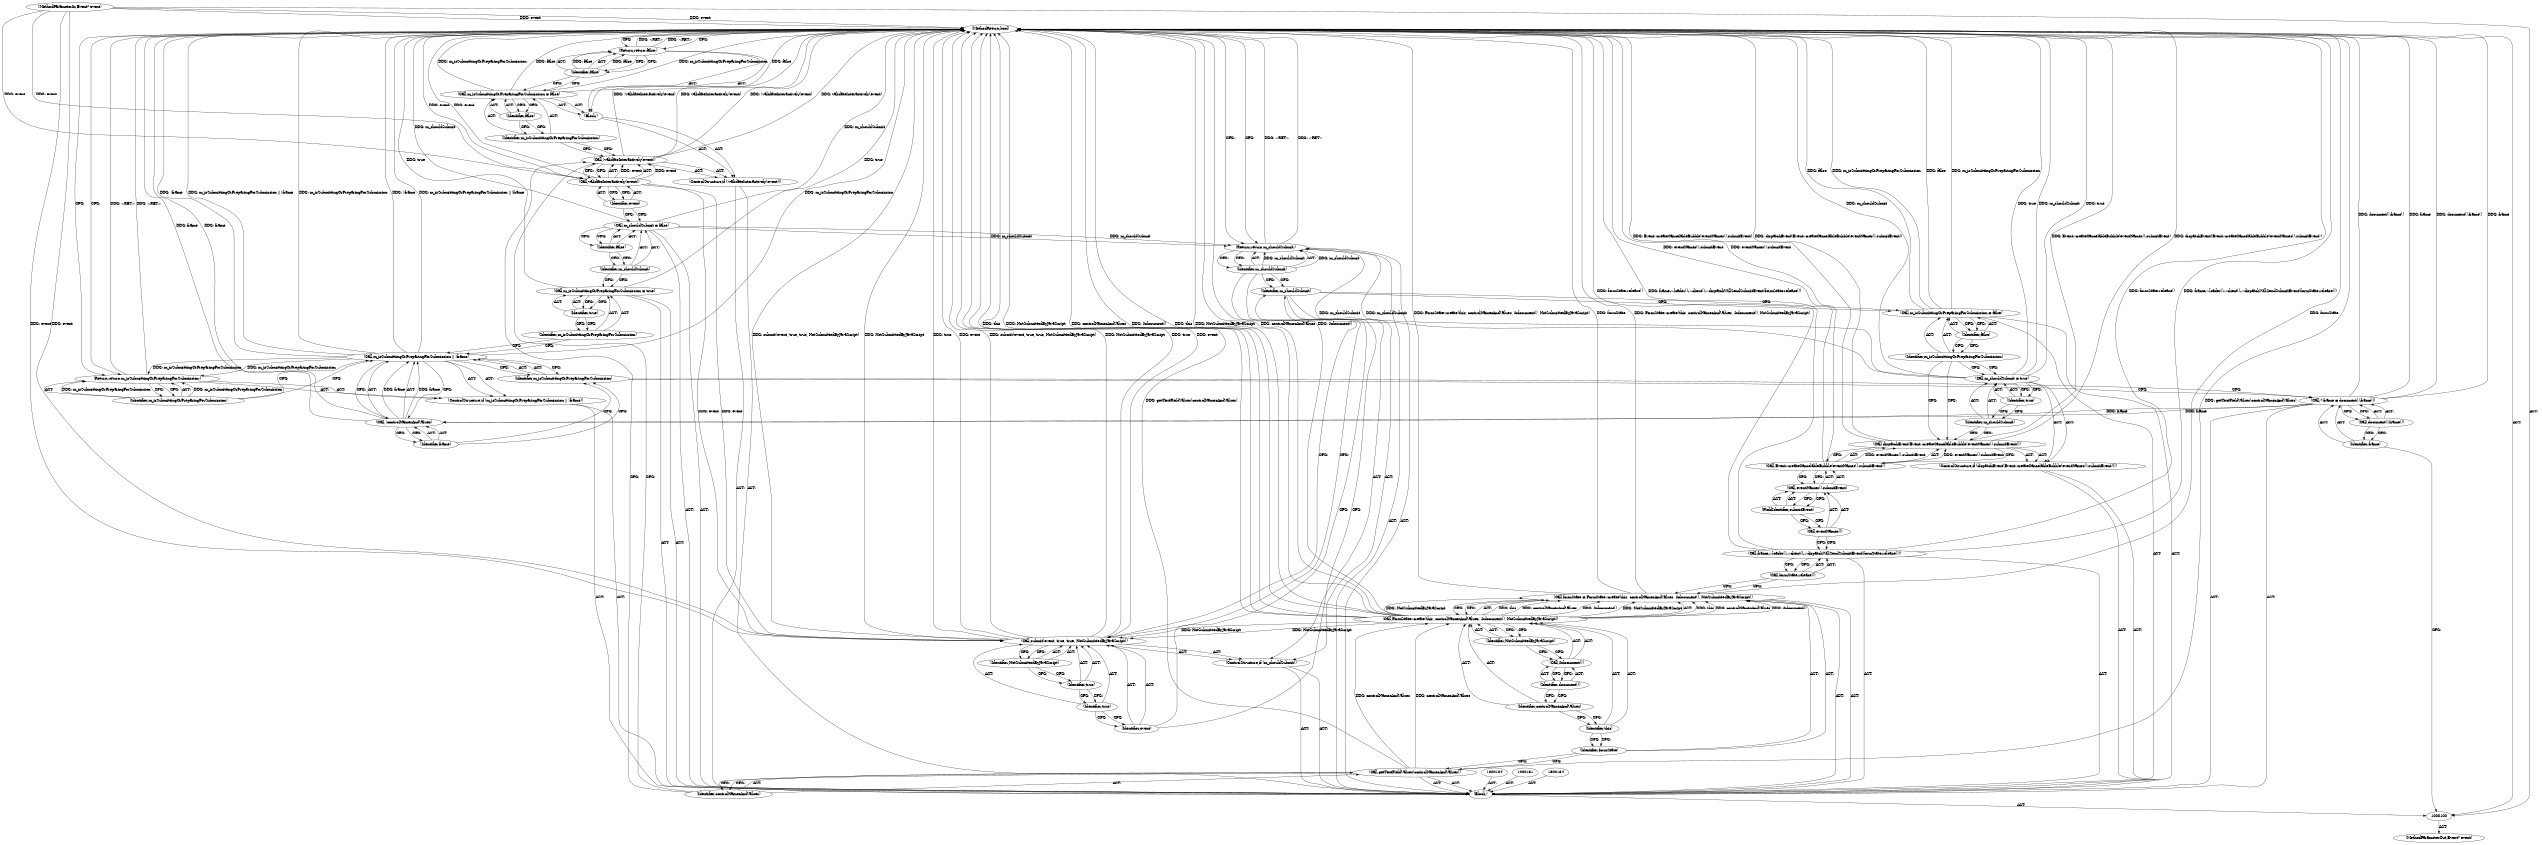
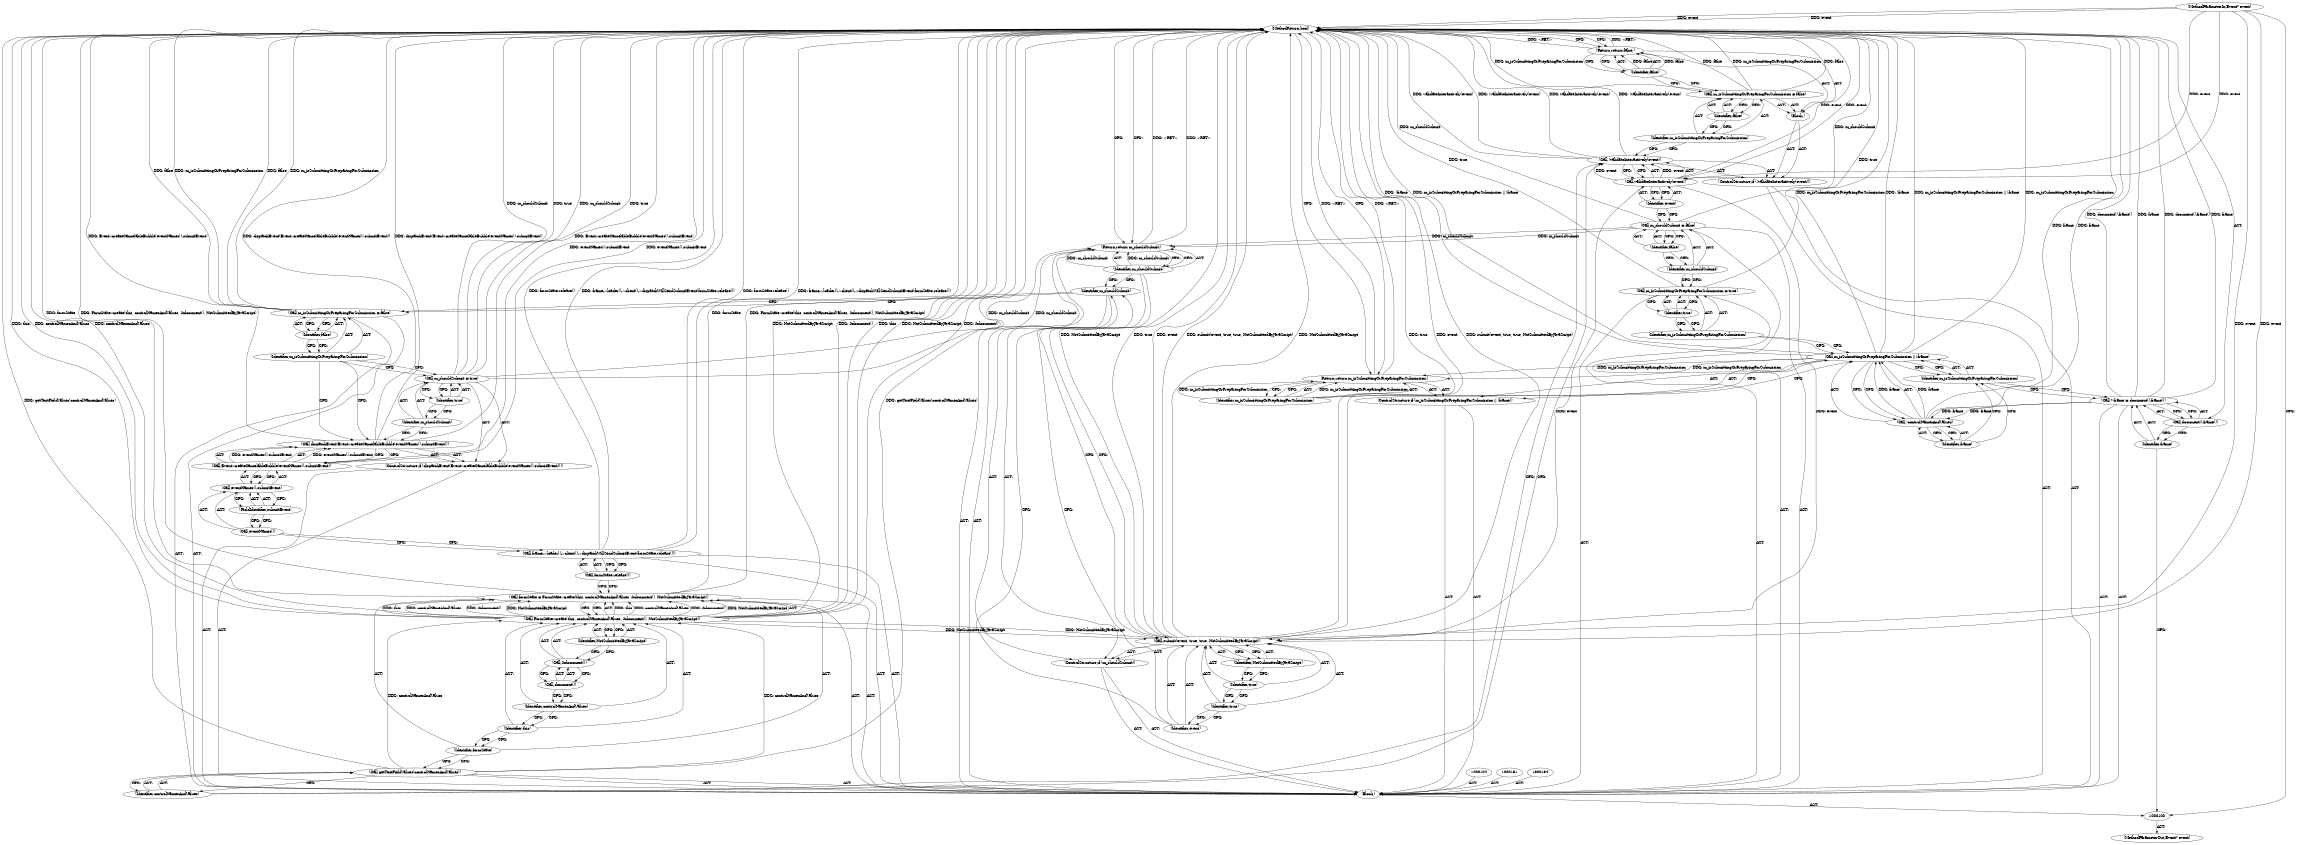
(2463, 38) -> (2163, 39)
(2534, 412) -> (2291, 412)
(1560, 685) -> (561, 685)
